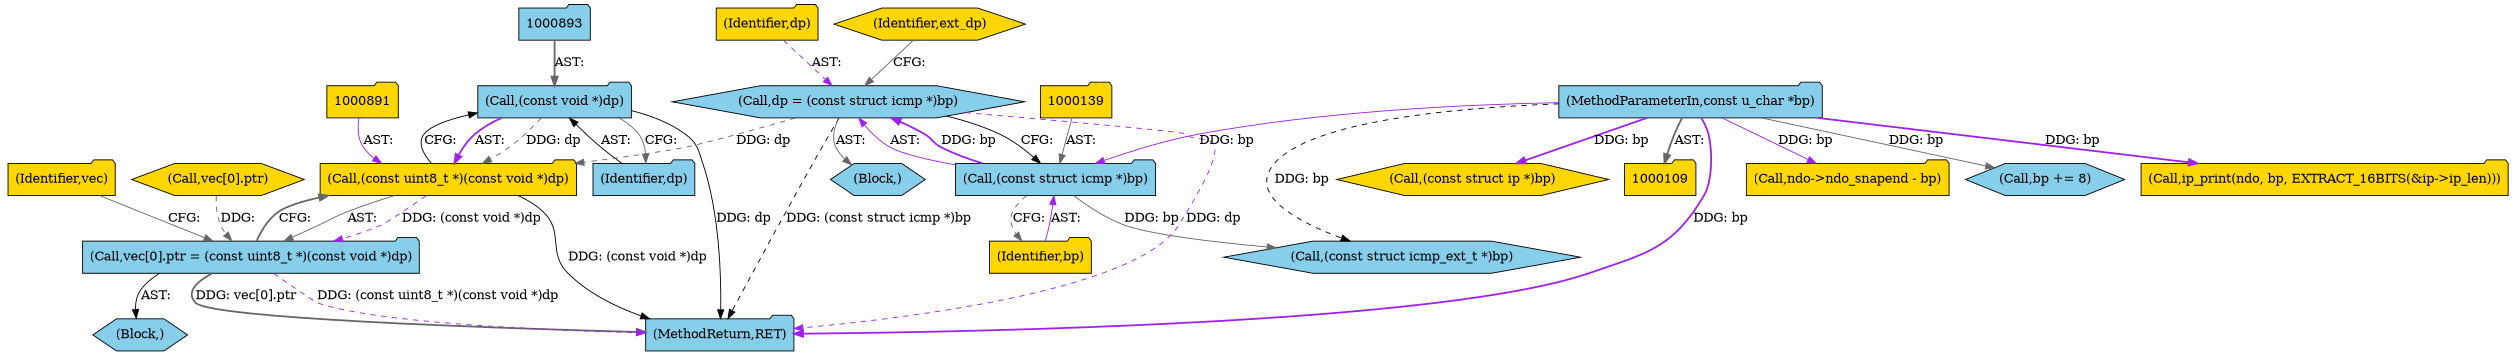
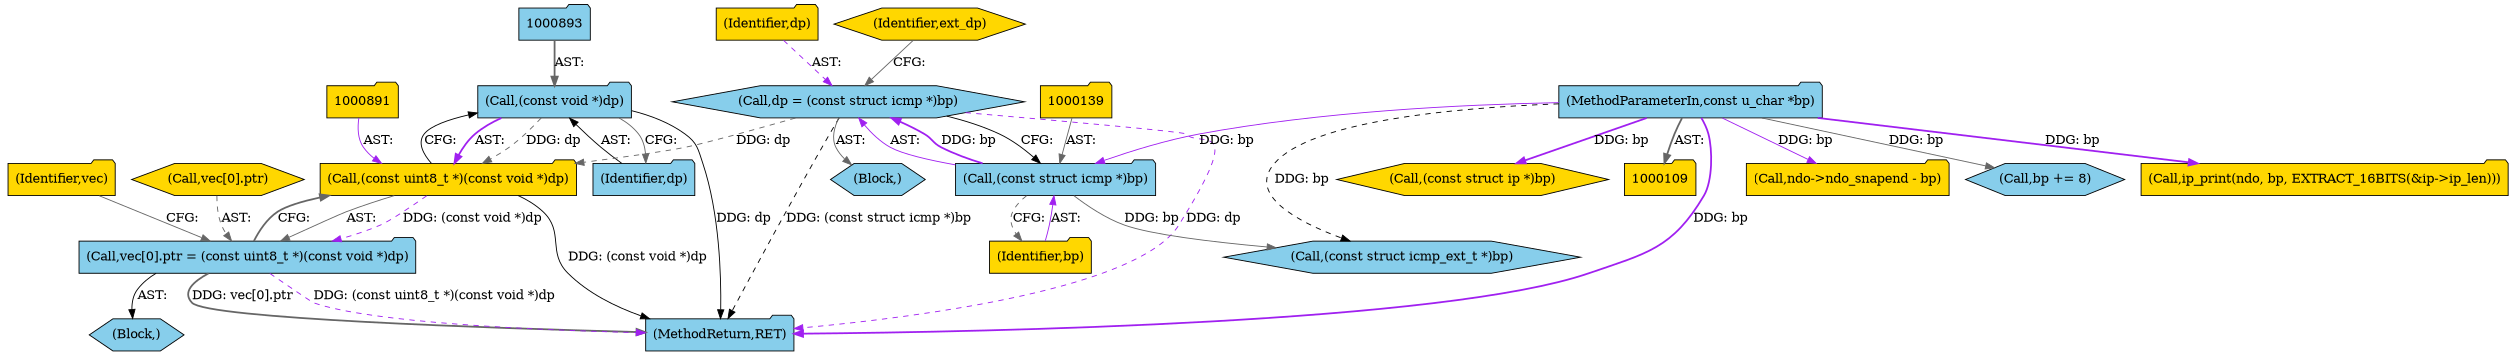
(240, 218) -> (238, 218)
